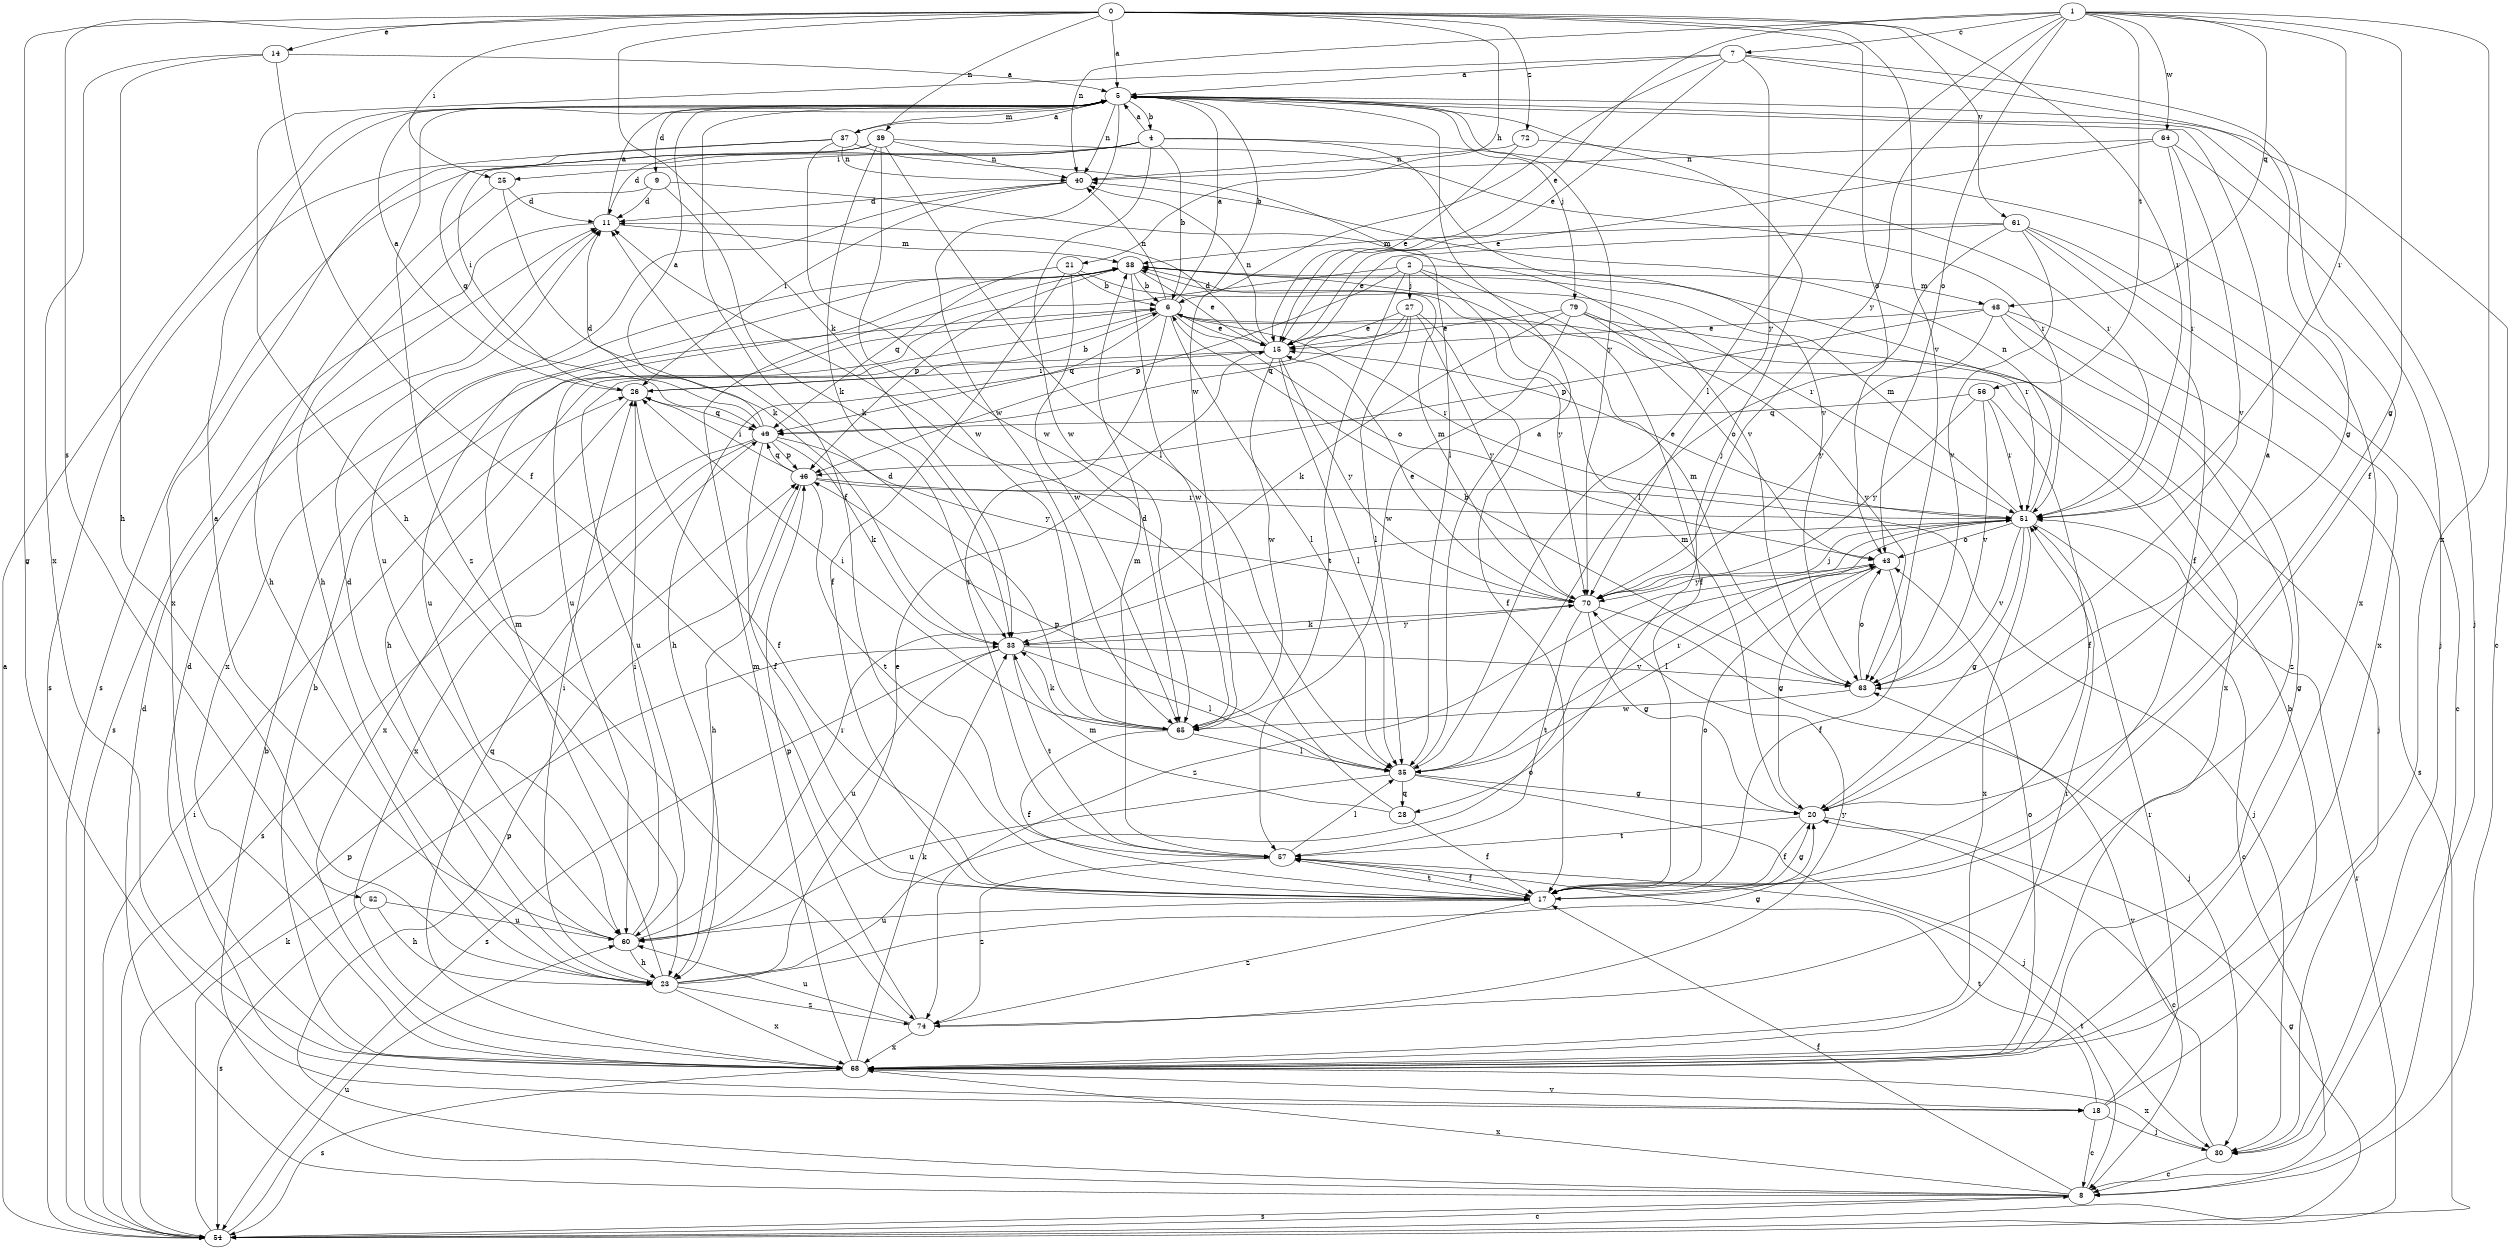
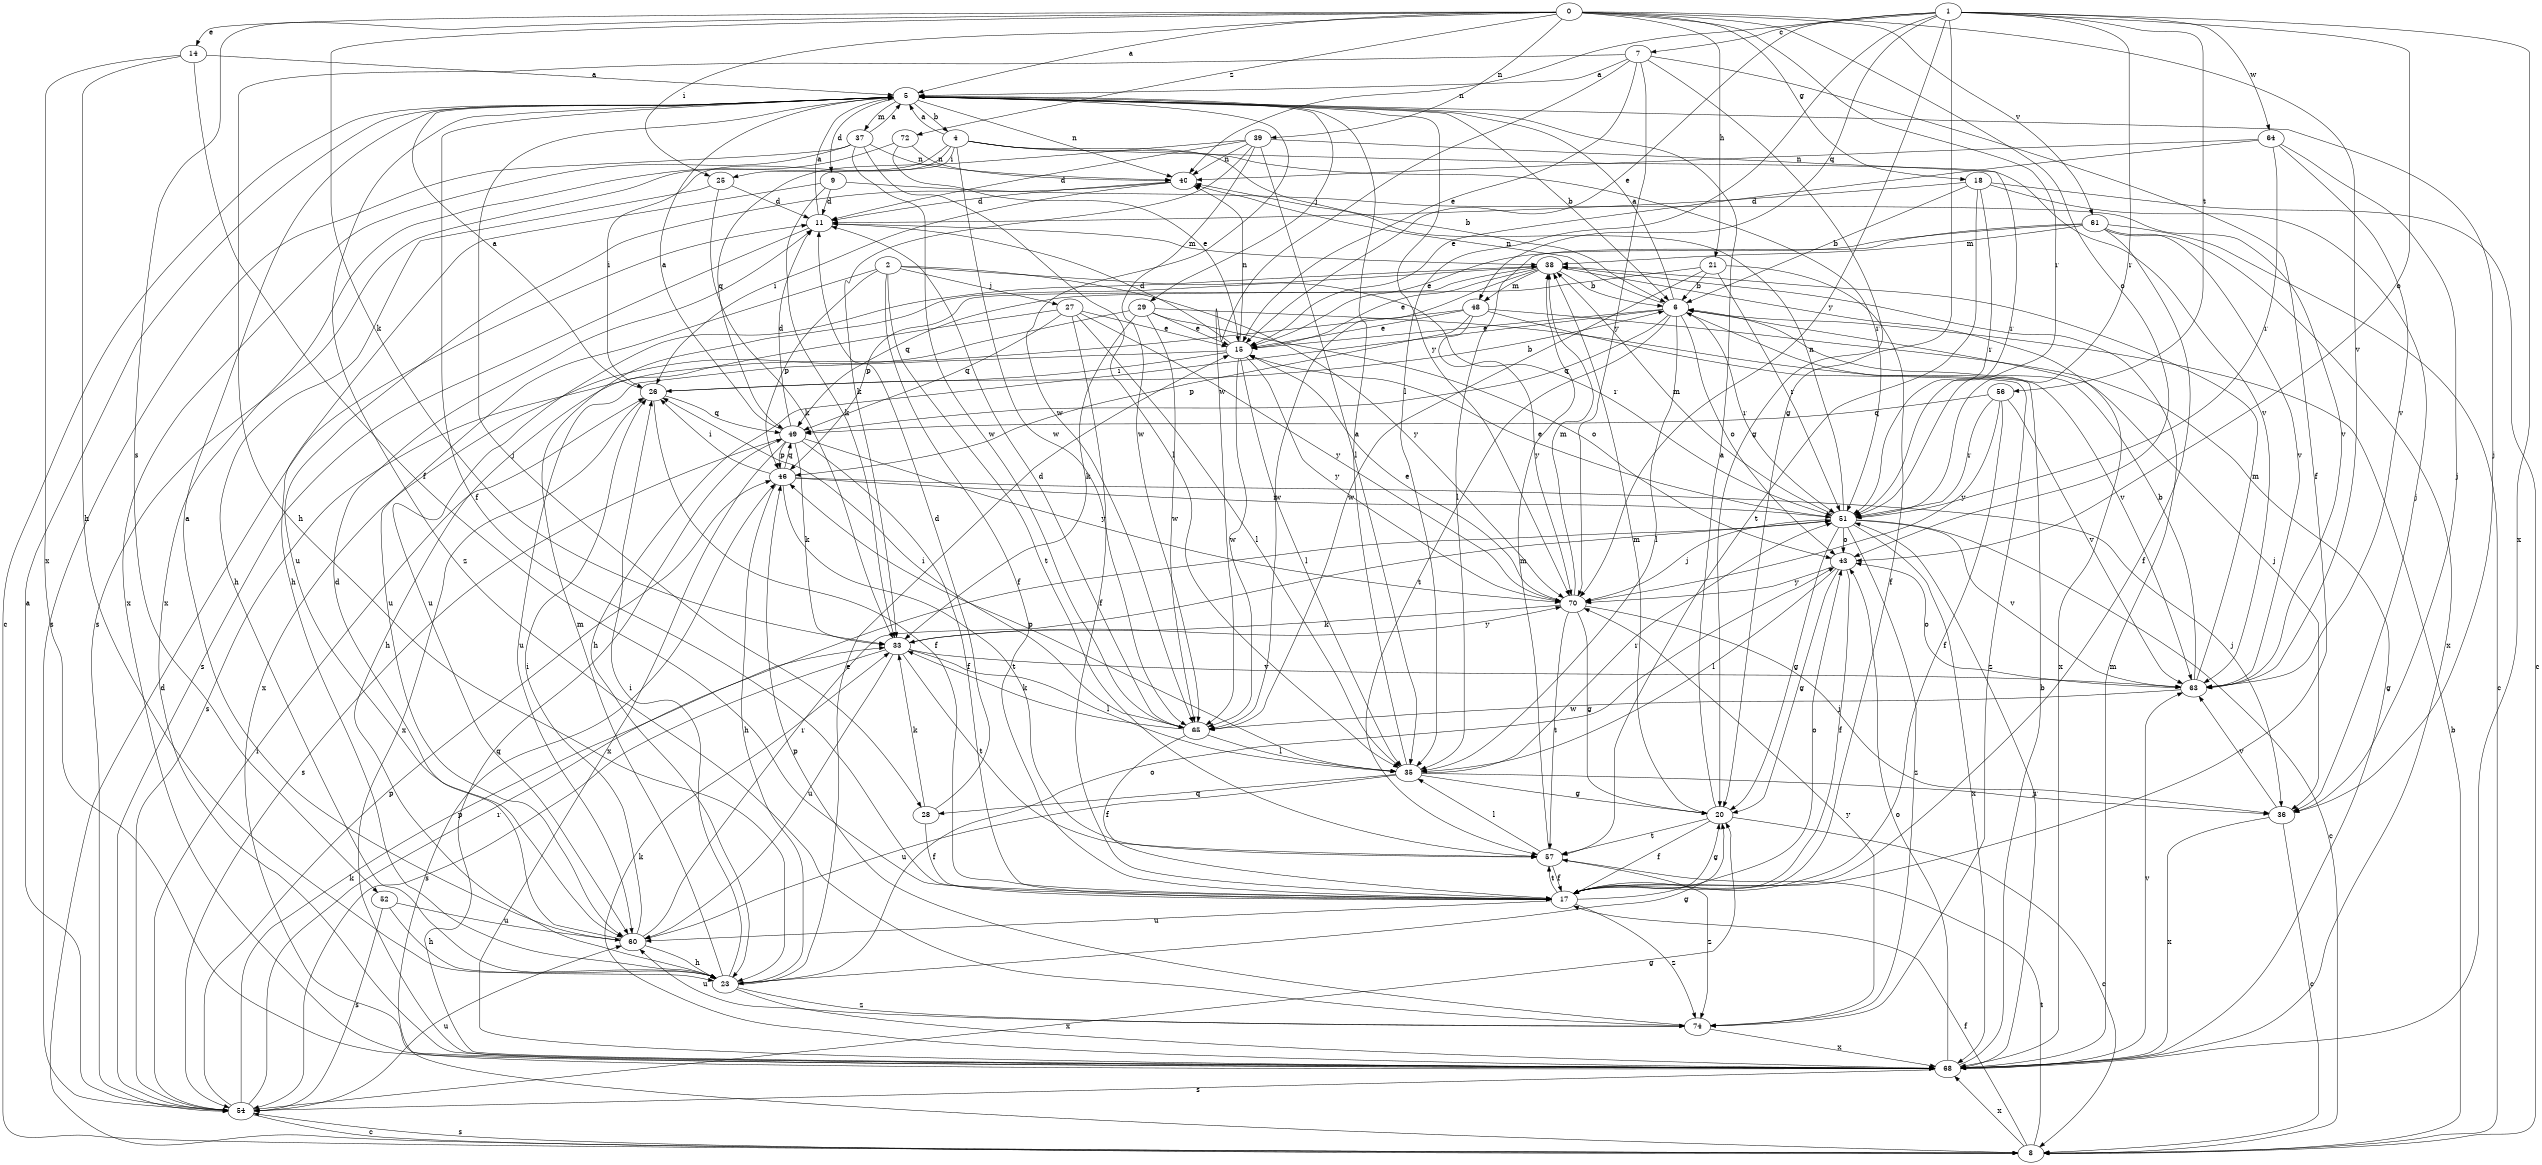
(1574, 308) -> (1142, 308)
(1093, 731) -> (915, 731)
(1473, 1090) -> (2145, 951)
(2219, 1154) -> (2282, 815)
